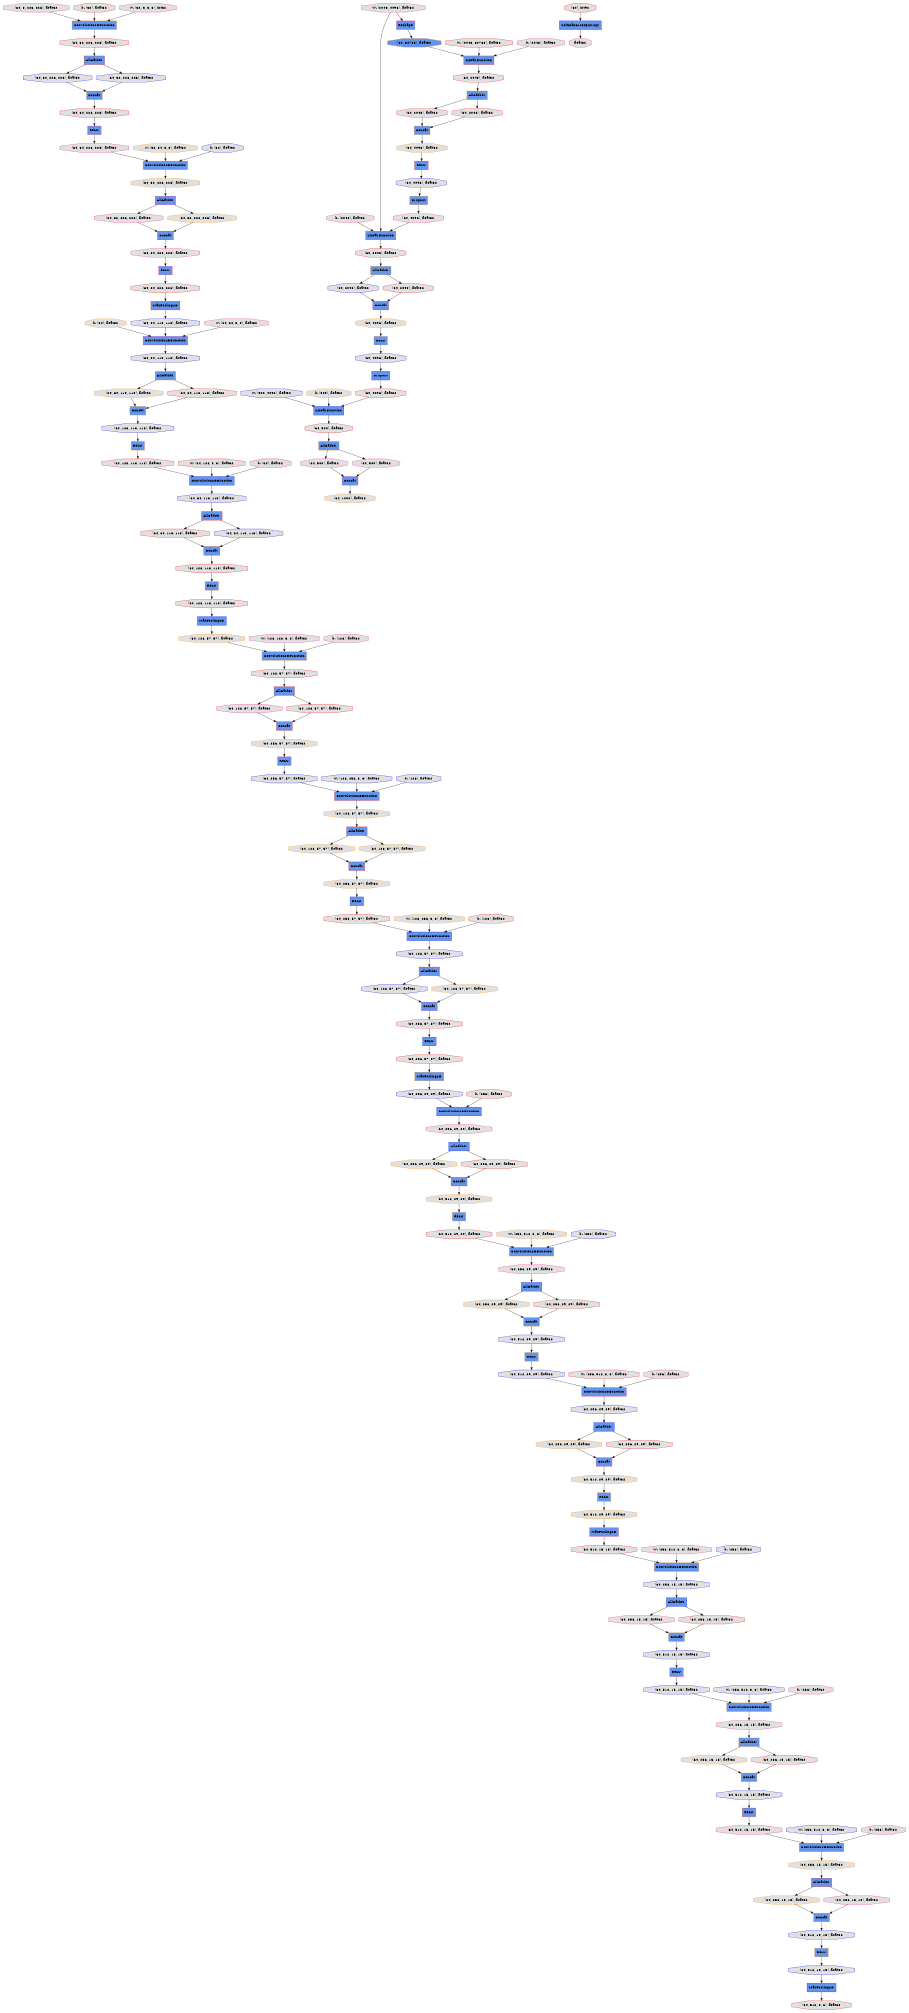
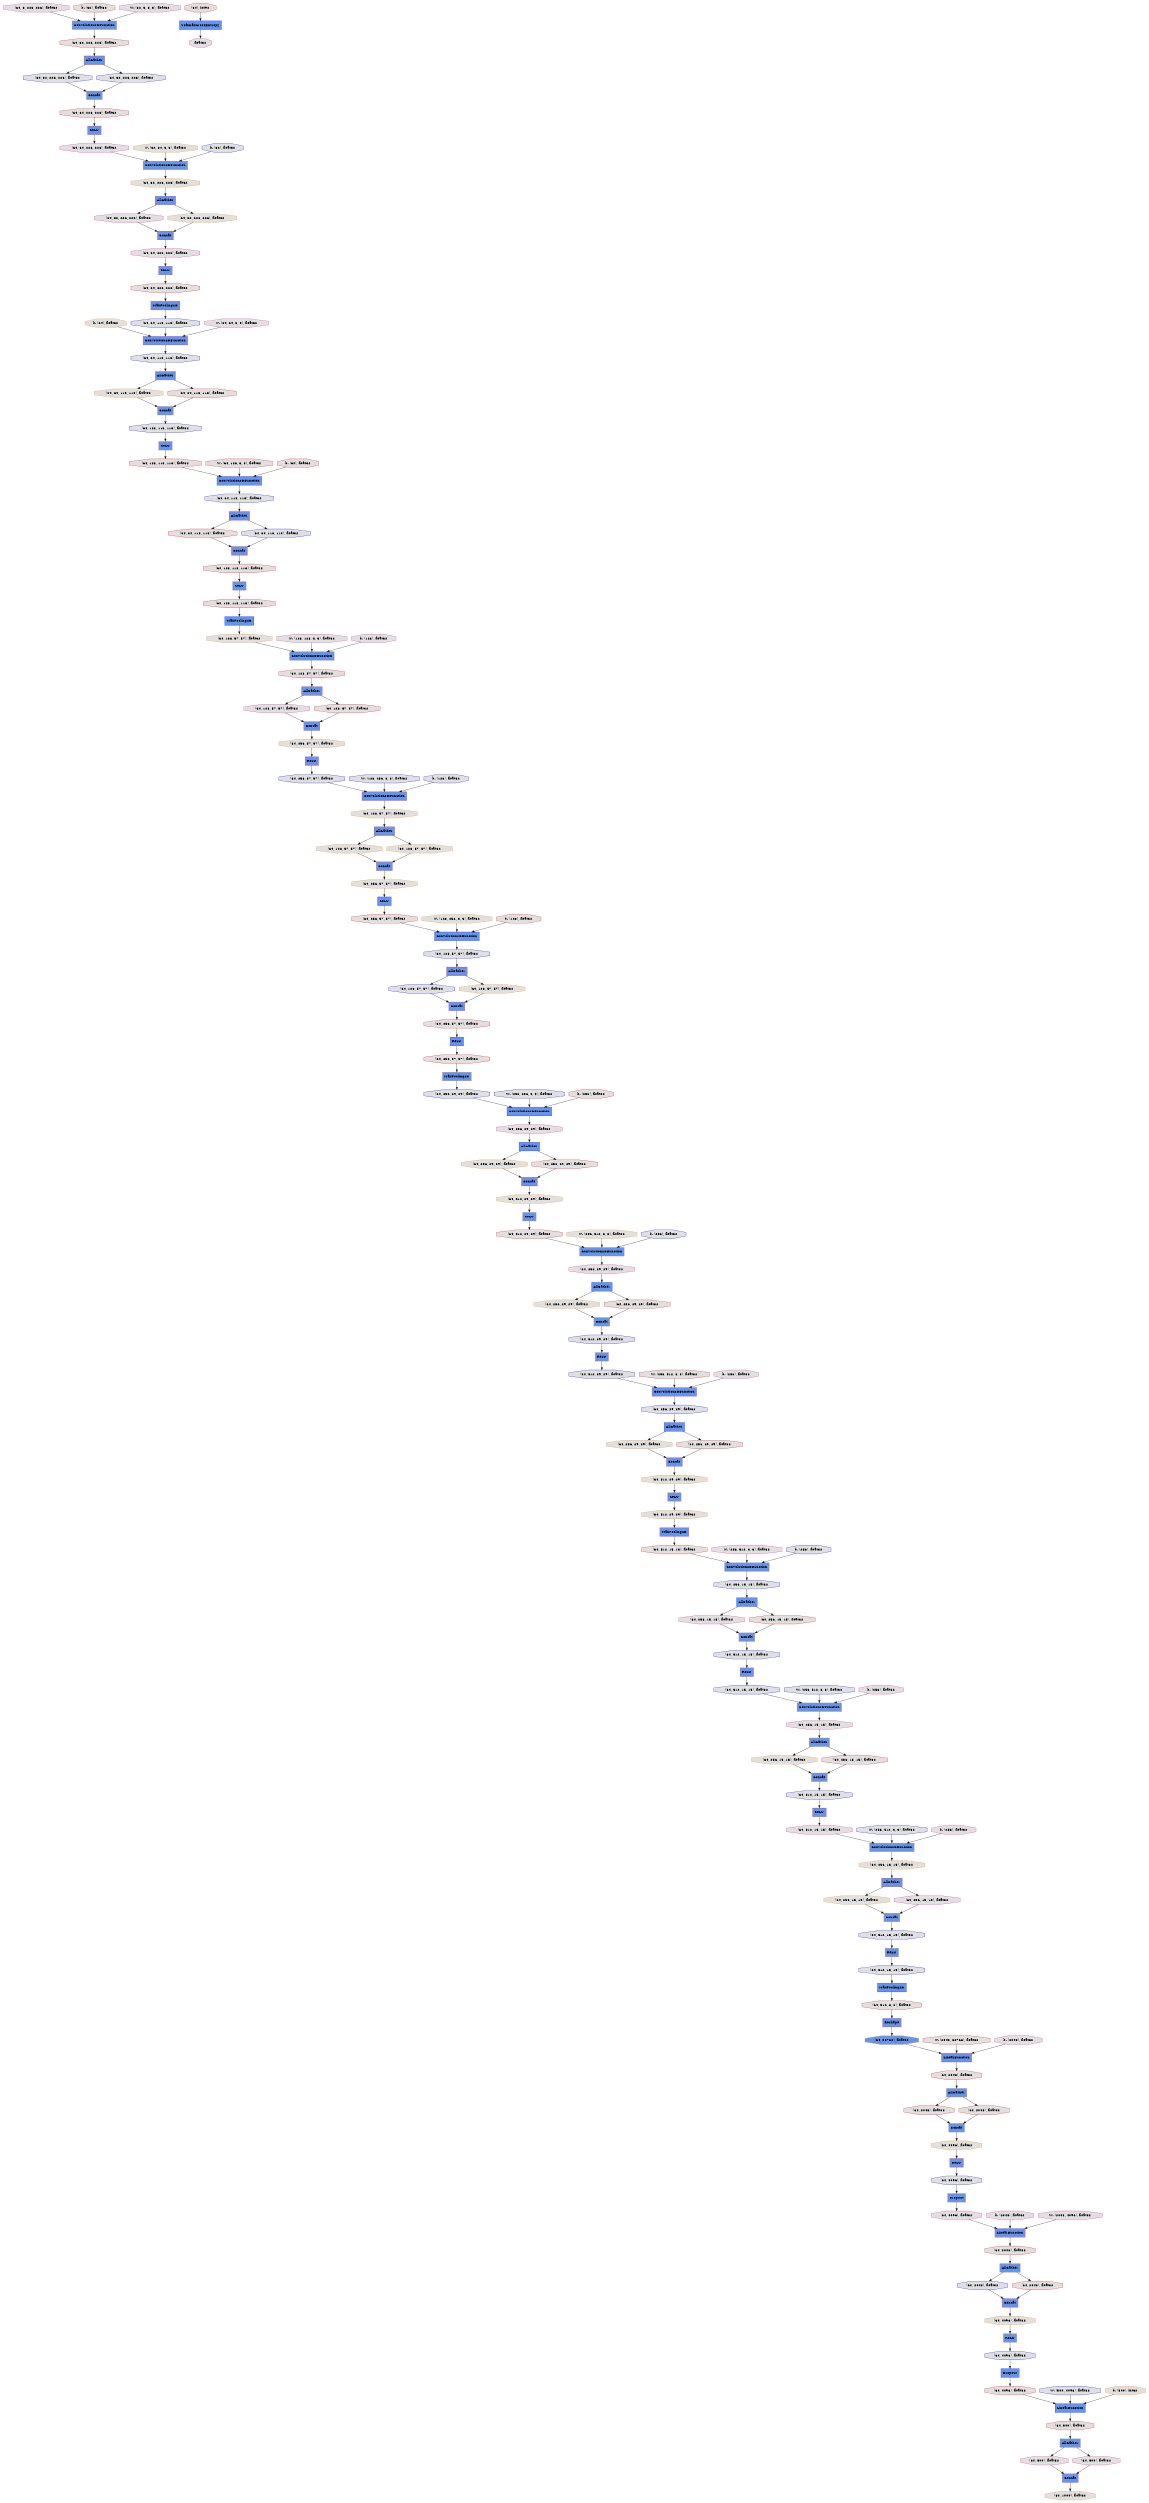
(148, 8) -> (150, 8)
(399, 15) -> (892, 2013)
(329, 393) -> (1125, 2391)
none -> (529, 1094)
